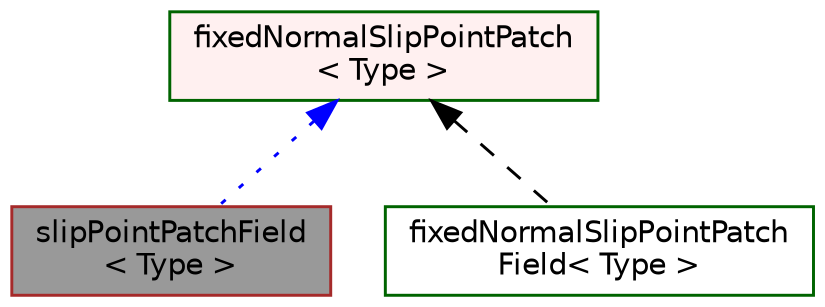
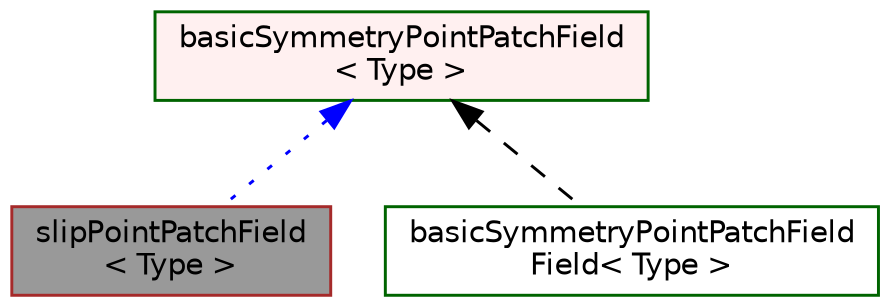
(384, 56) -> (402, 56)
(599, 251) -> (632, 251)
